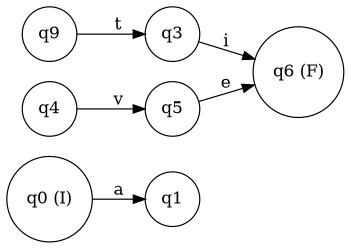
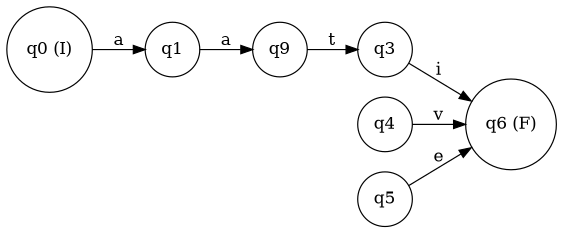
none -> (220, 50)
(105, 109) -> (433, 124)
